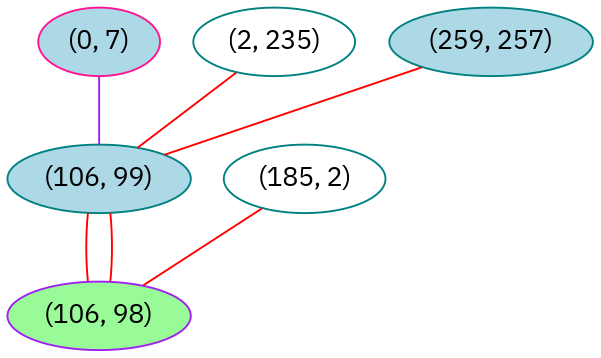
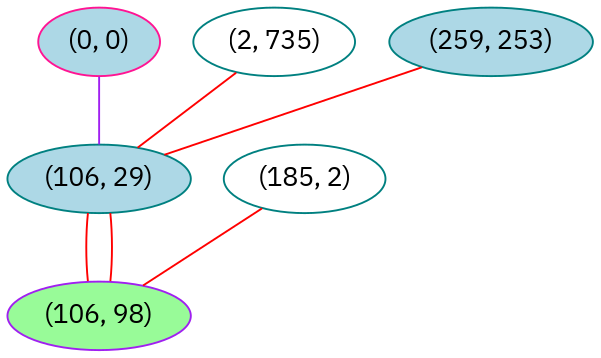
(99, 42) -> (99, 42)
(274, 42) -> (274, 42)
(491, 42) -> (491, 42)
(99, 179) -> (99, 179)
